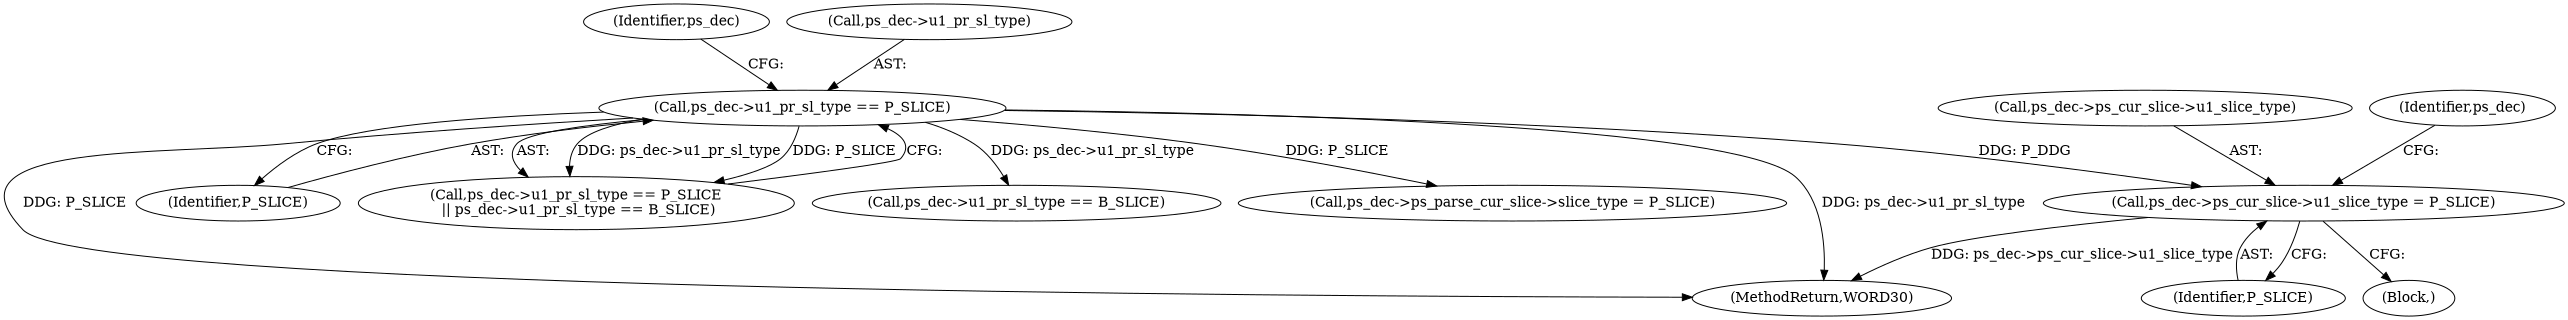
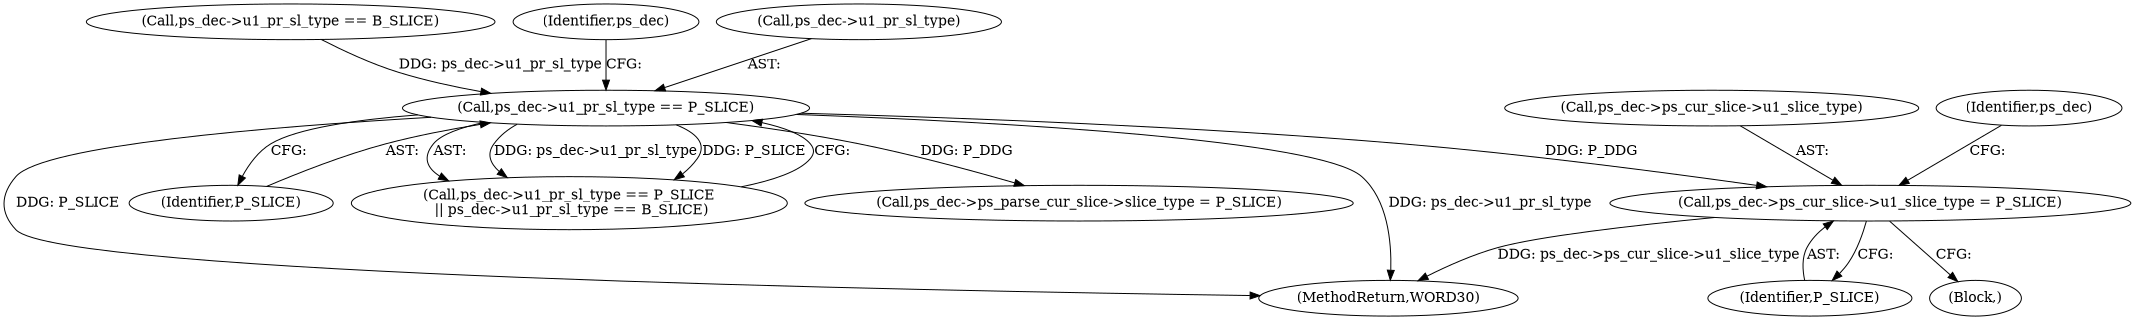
(970, 142) -> (399, 72)
(1337, 151) -> (967, 151)
